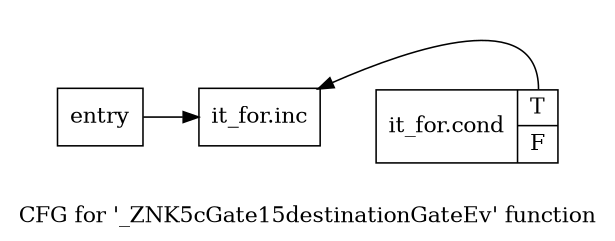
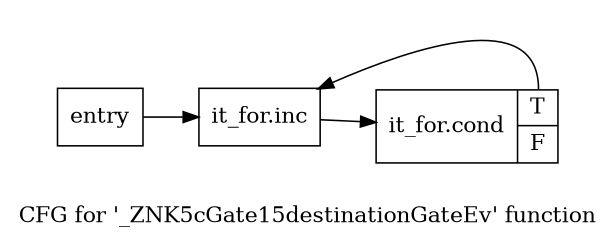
none -> (340, 121)
